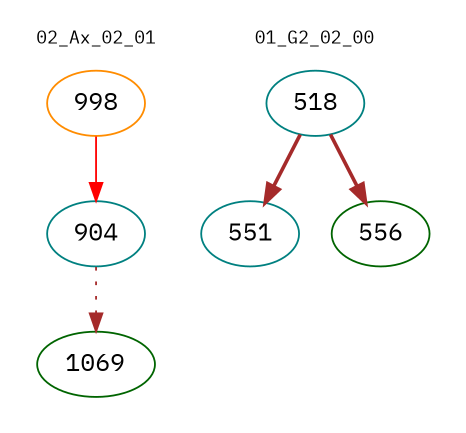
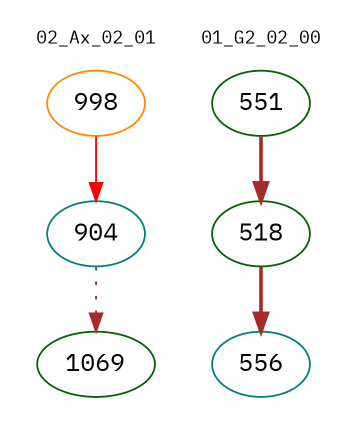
(315, 103) -> (261, 234)
(287, 160) -> (261, 160)
(250, 234) -> (261, 103)
(381, 234) -> (261, 364)
